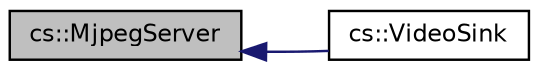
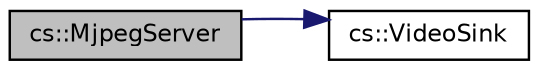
(298, 52) -> (273, 19)
